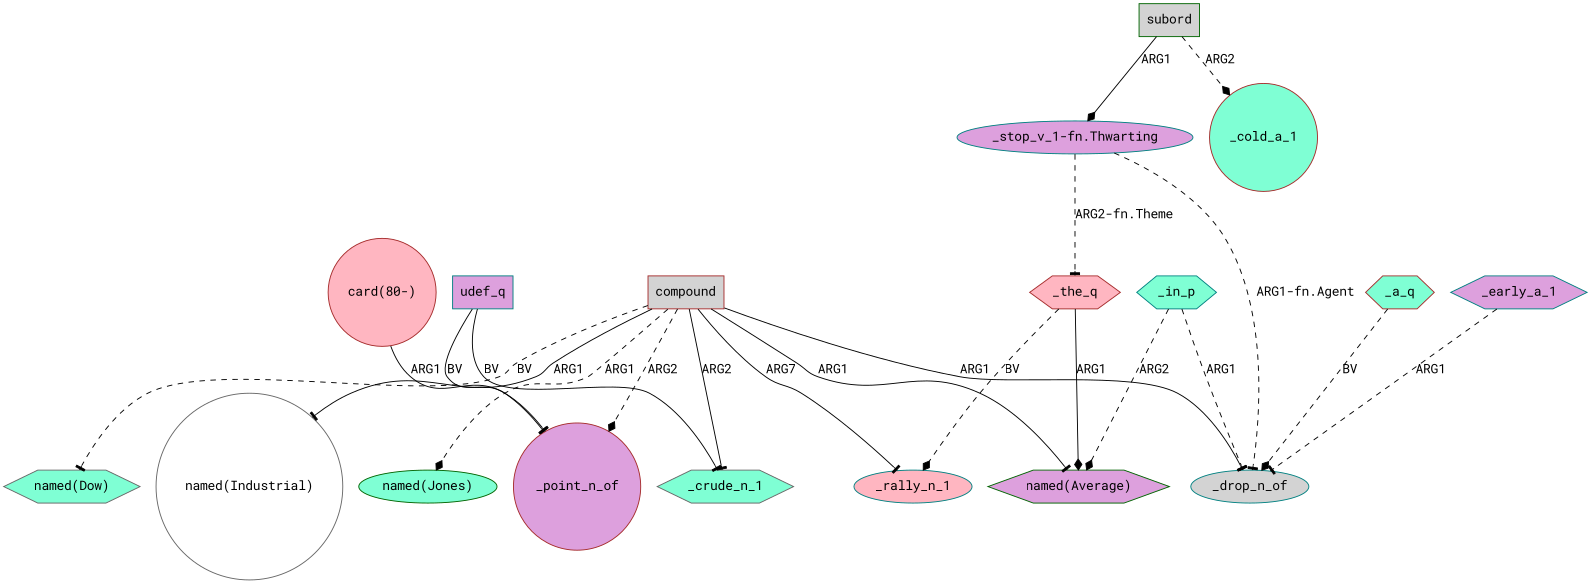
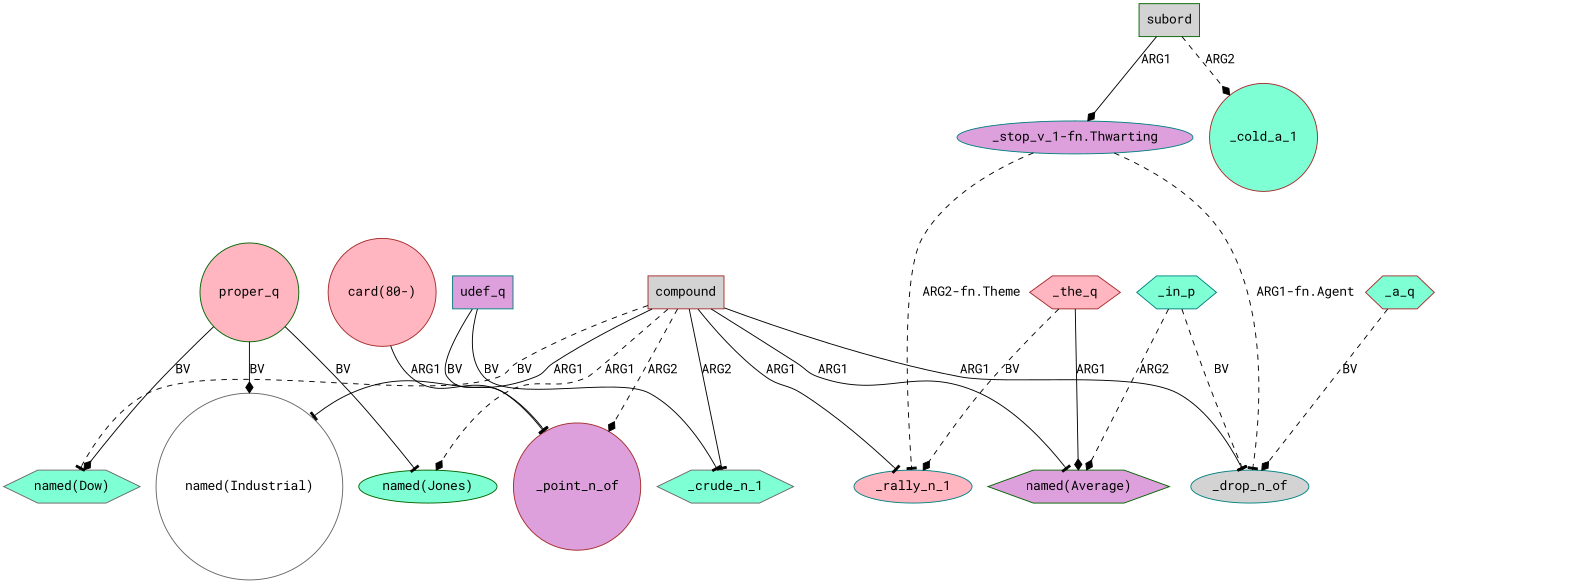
(1075, 212) -> (911, 280)
none -> (249, 292)
(1519, 292) -> none
(781, 370) -> (781, 370)
(1221, 370) -> (1221, 370)
